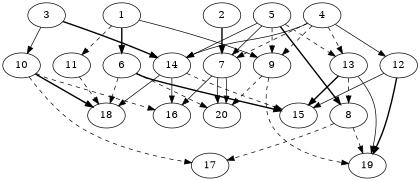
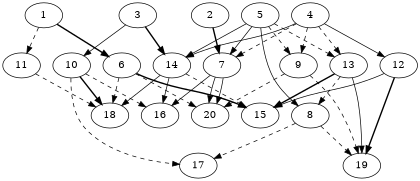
(196, 36) -> none
(308, 63) -> (269, 68)
